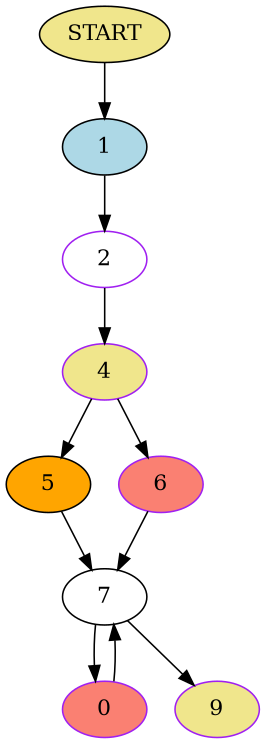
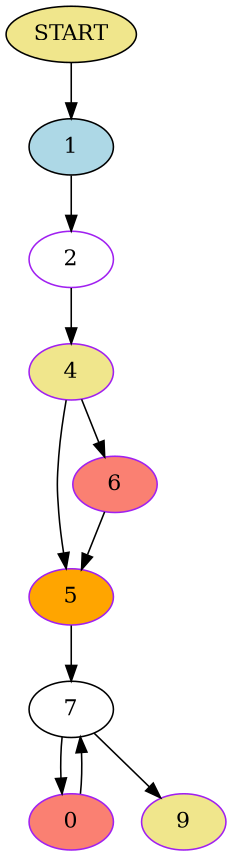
(48, 484) -> (71, 597)
(136, 534) -> (96, 533)
